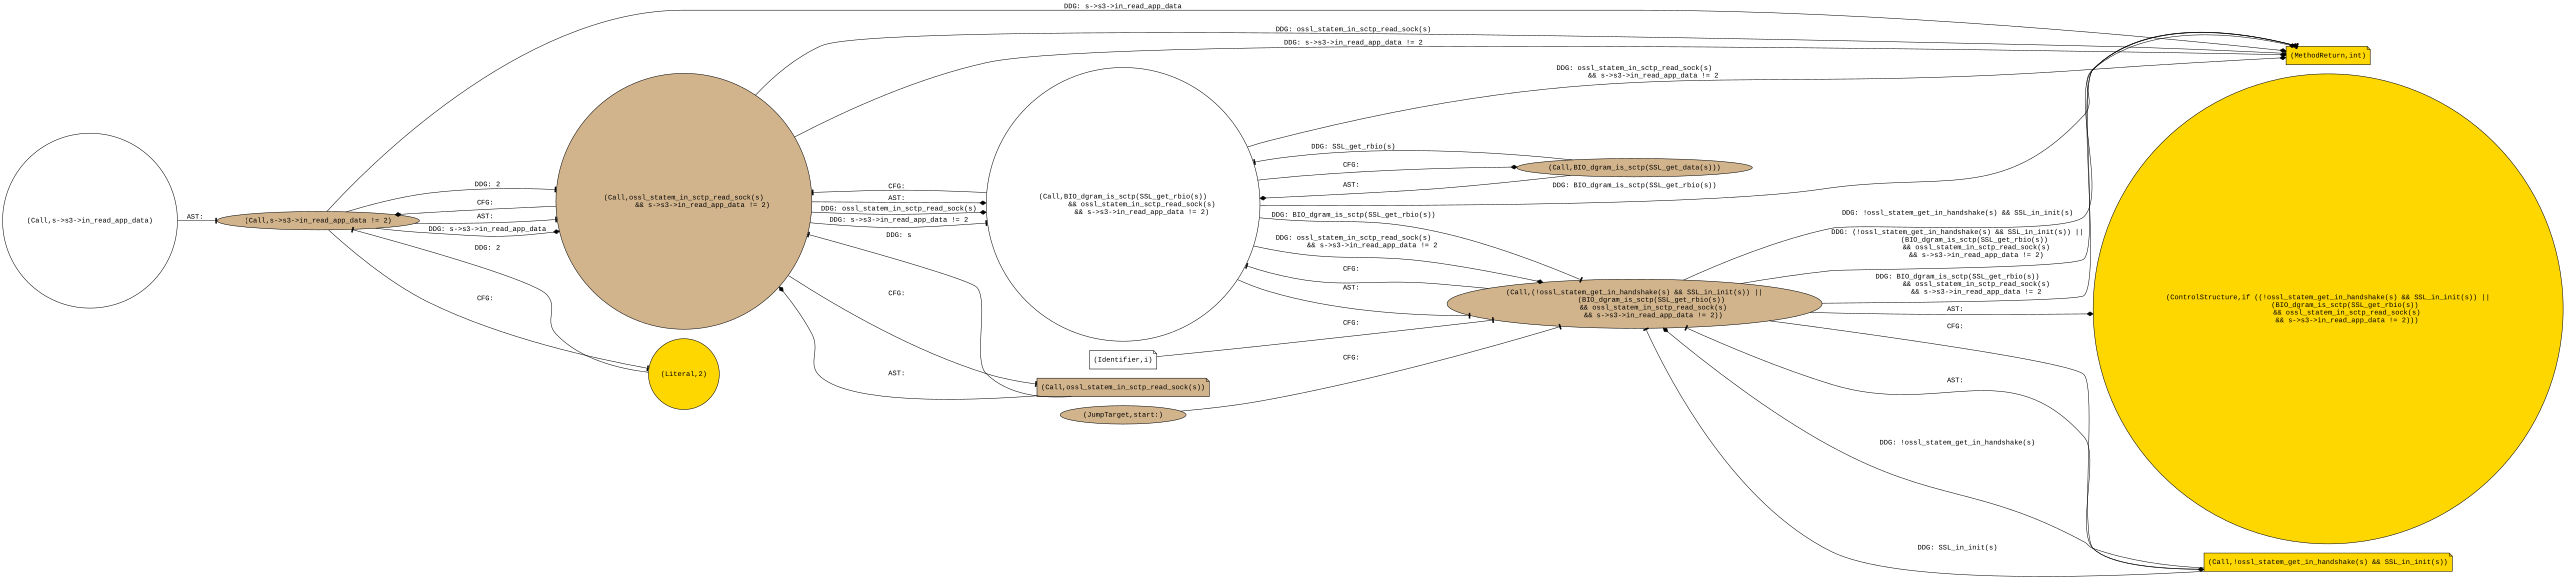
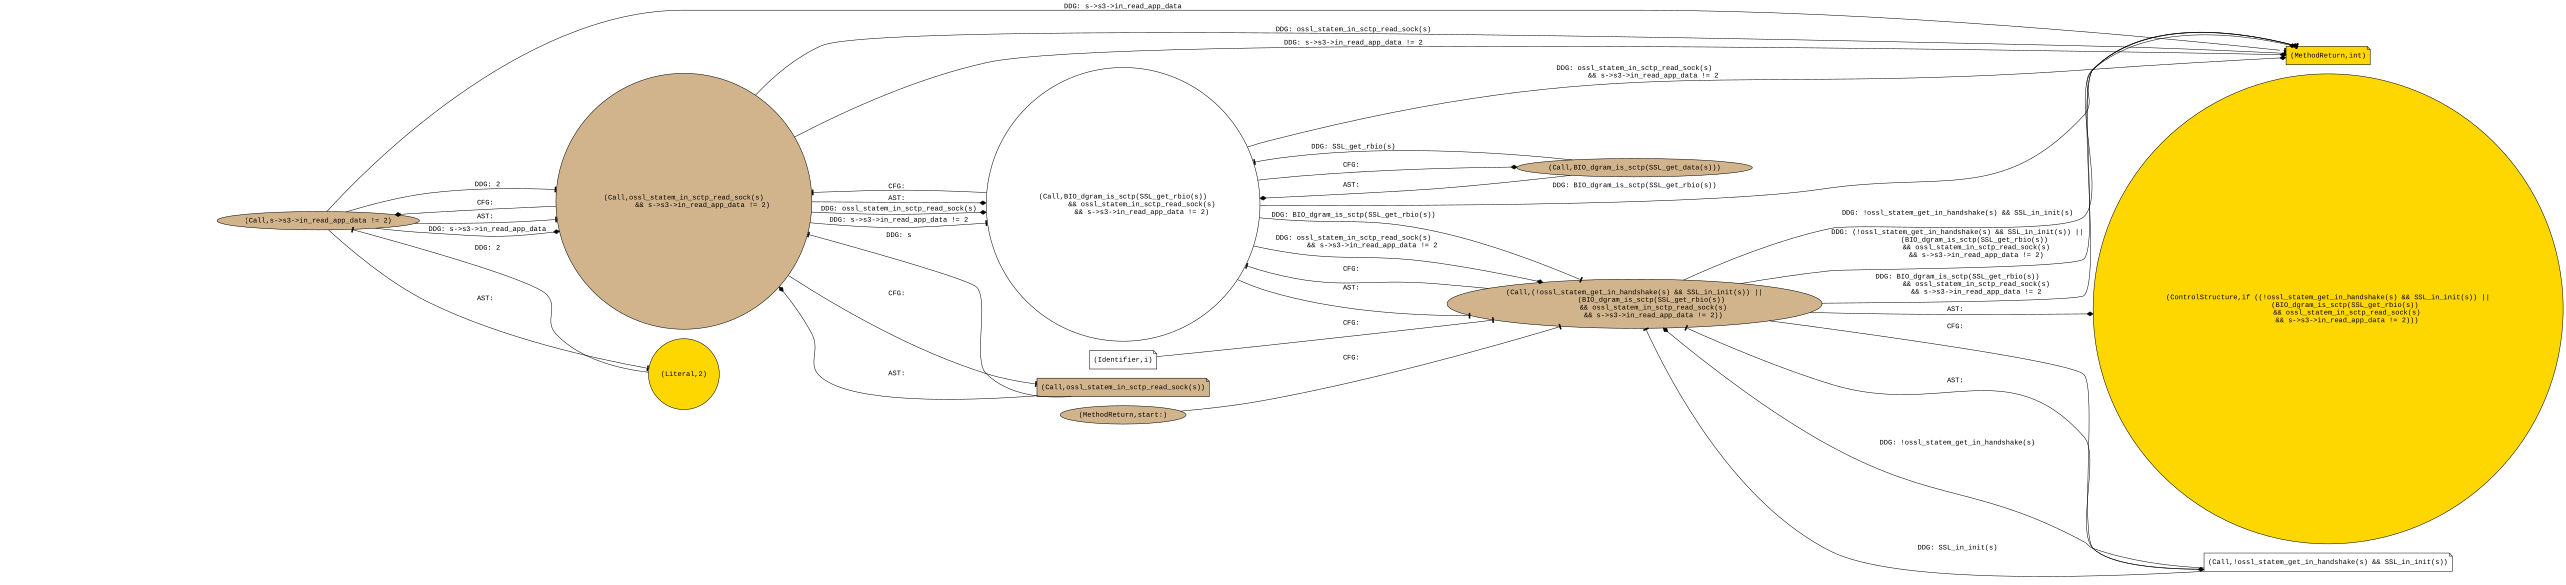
(1272, 10) -> (1272, 10)
(90, 221) -> none
(488, 298) -> (488, 298)
(1123, 415) -> (1123, 415)
(2328, 562) -> (2328, 562)
